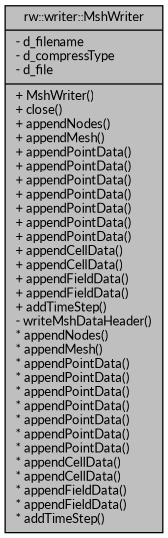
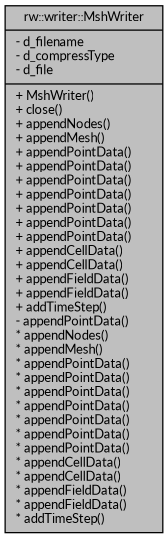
(84, 322) -> (72, 322)
